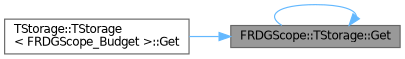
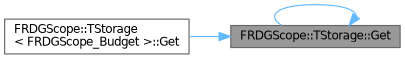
(97, 37) -> (97, 37)
